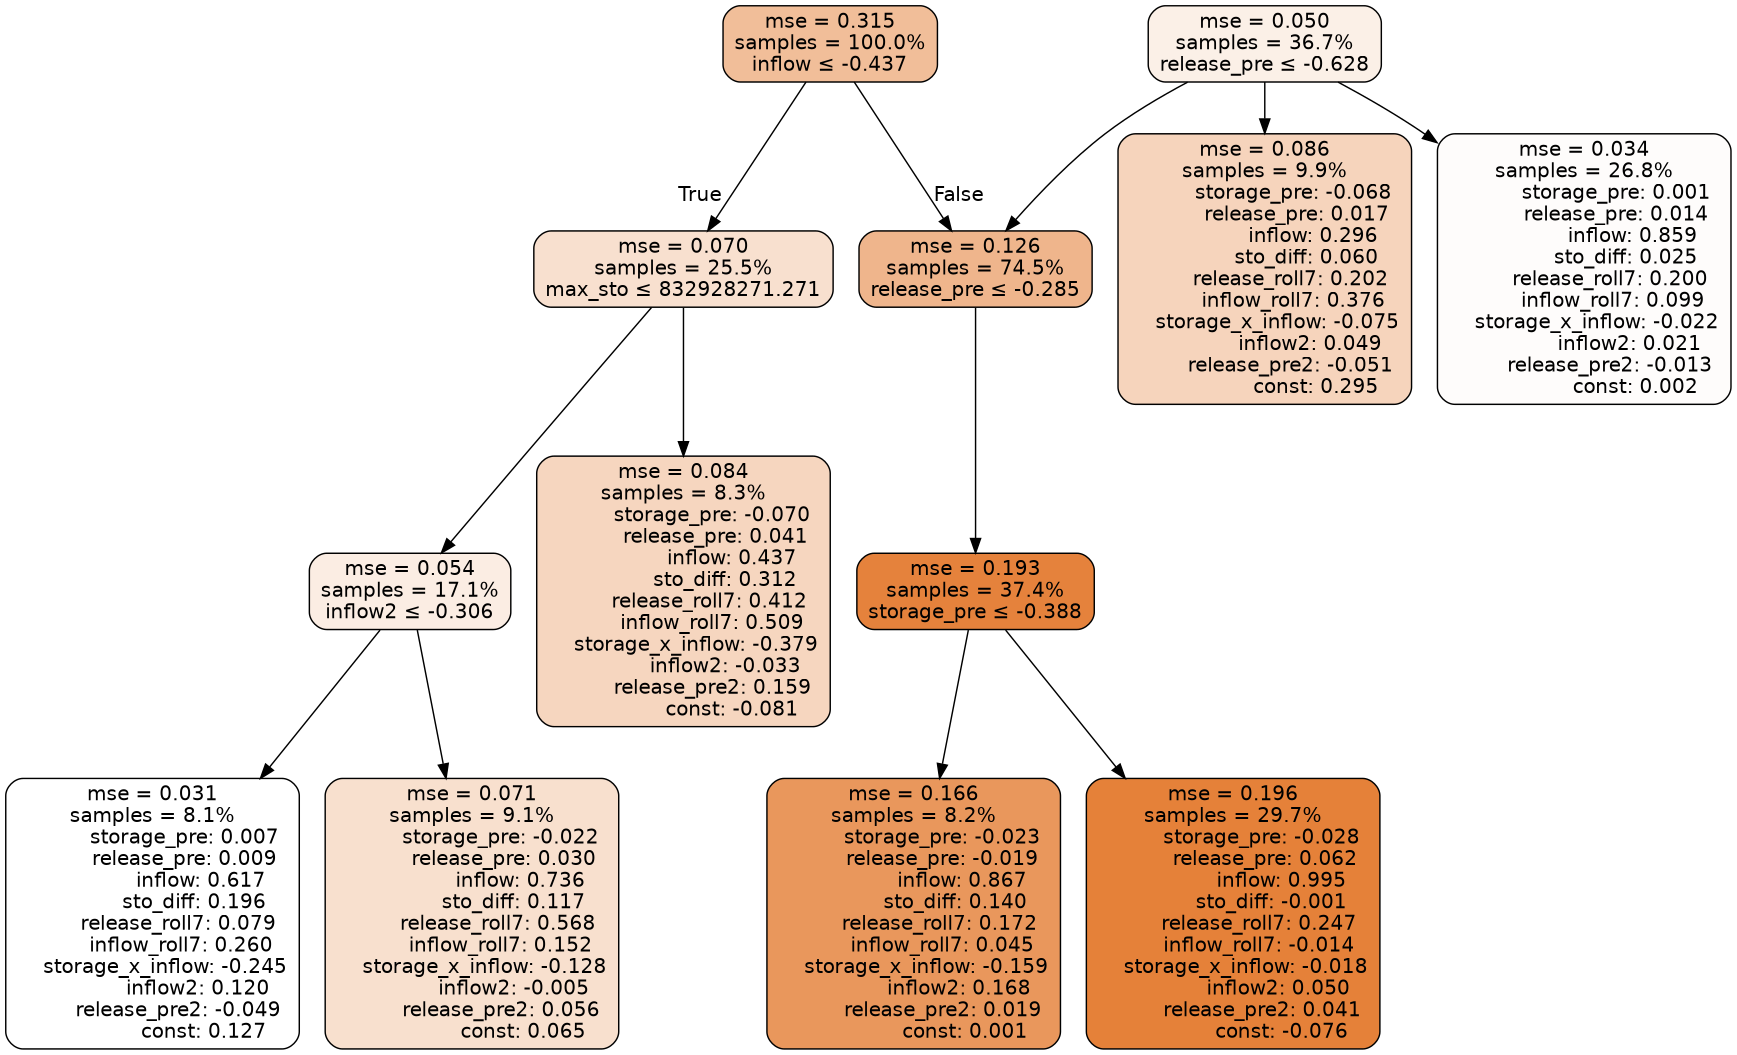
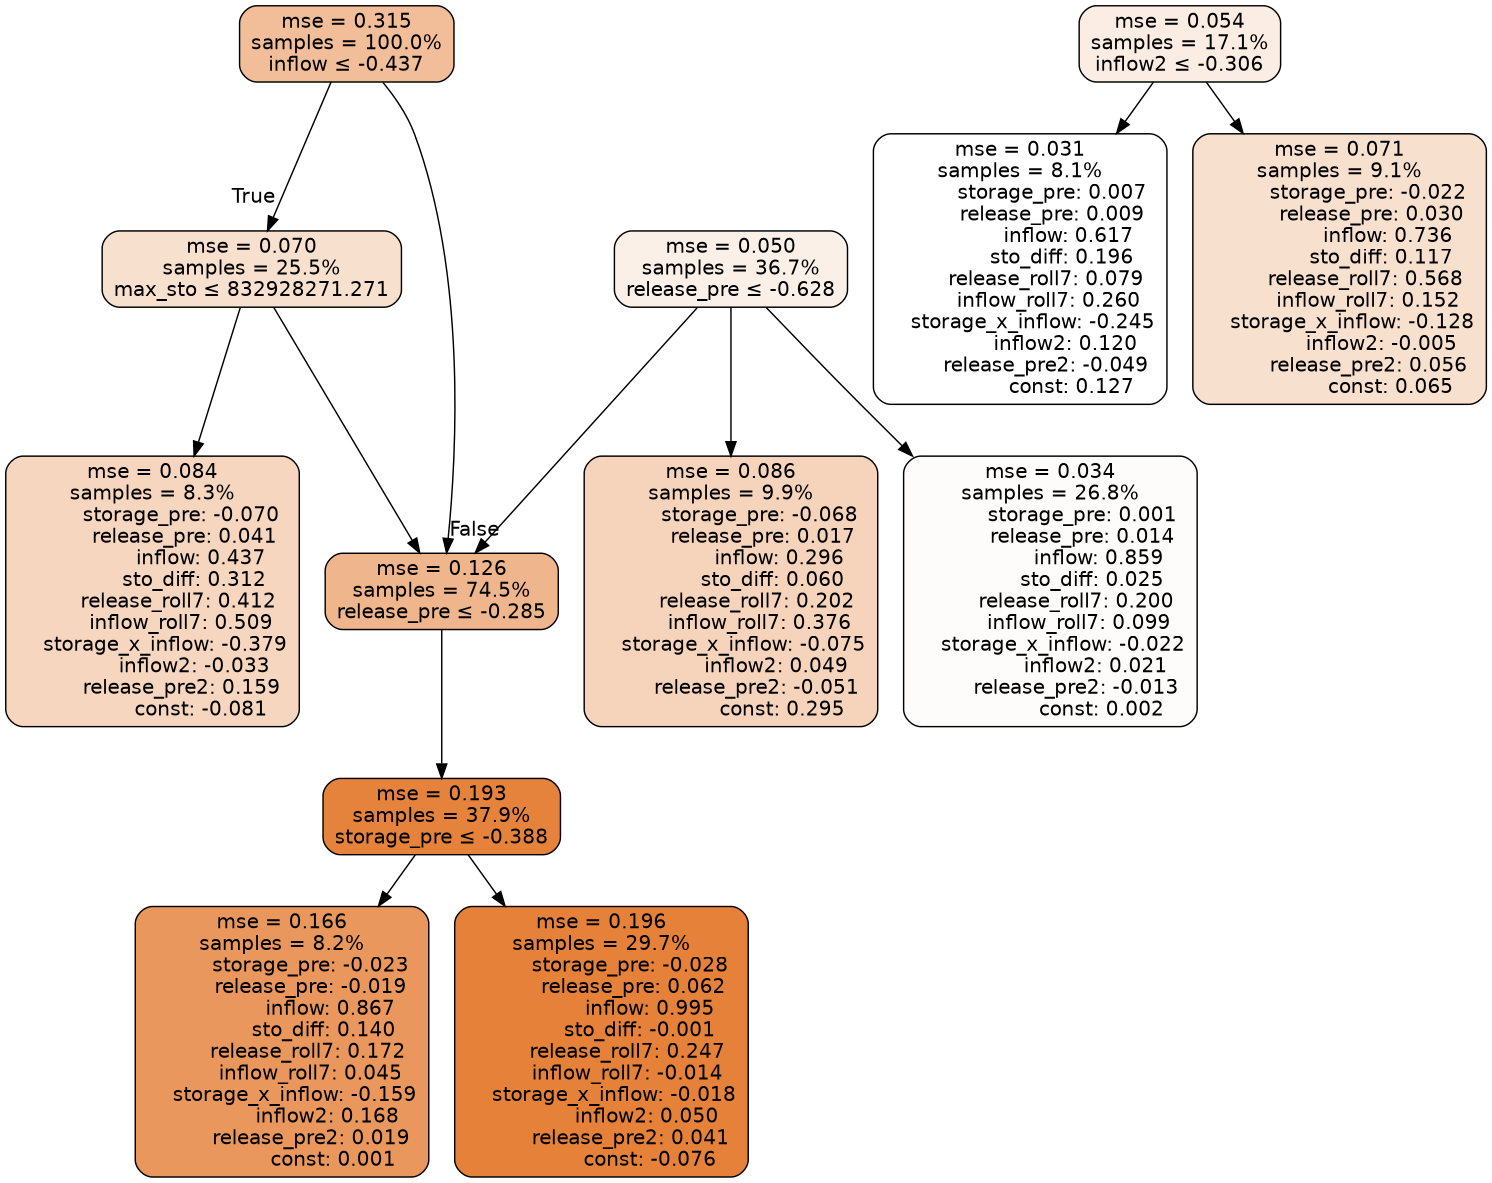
(551, 424) -> (343, 424)
(976, 591) -> (442, 817)
